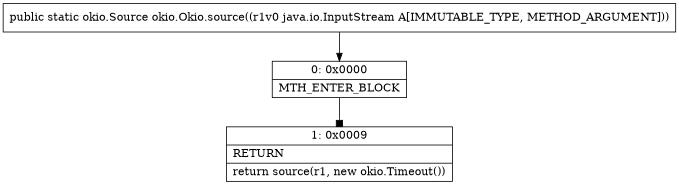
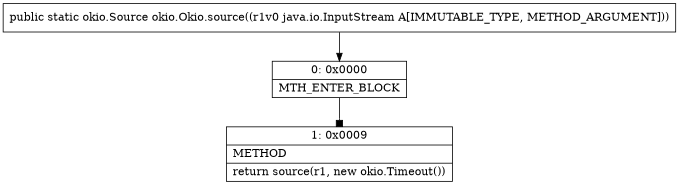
(258, 154) -> (260, 154)
